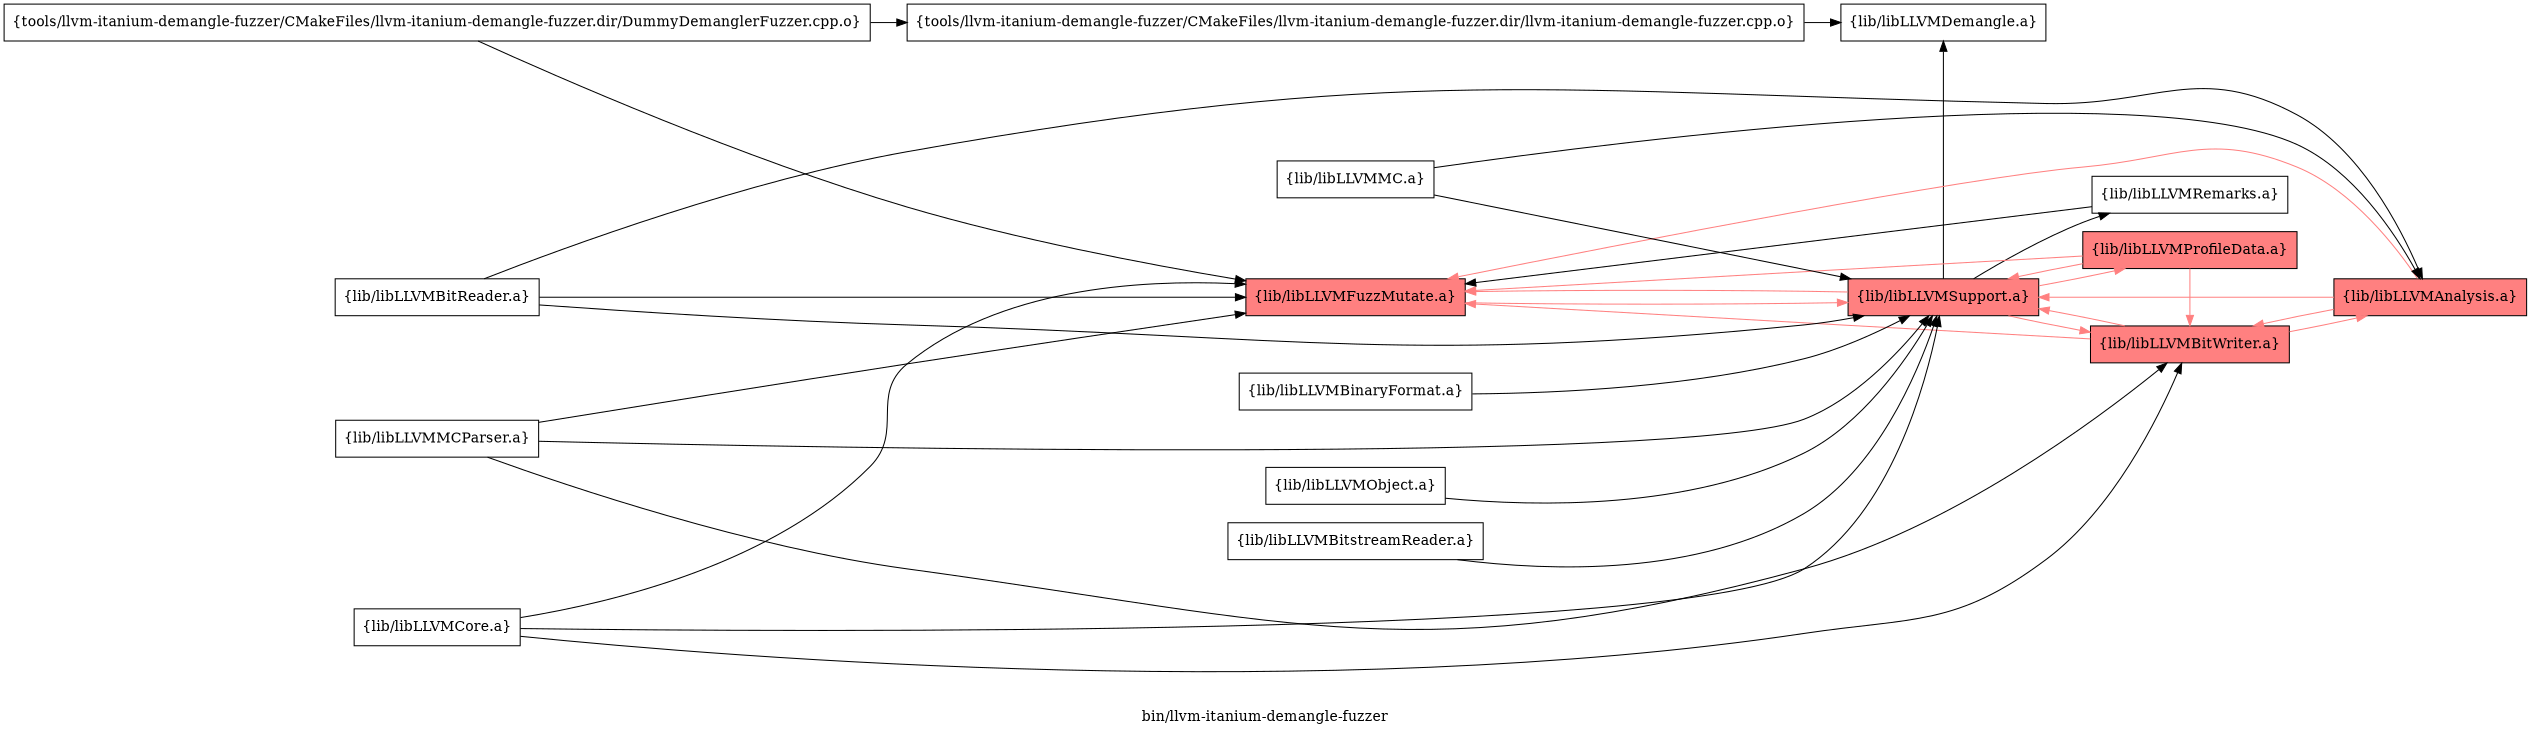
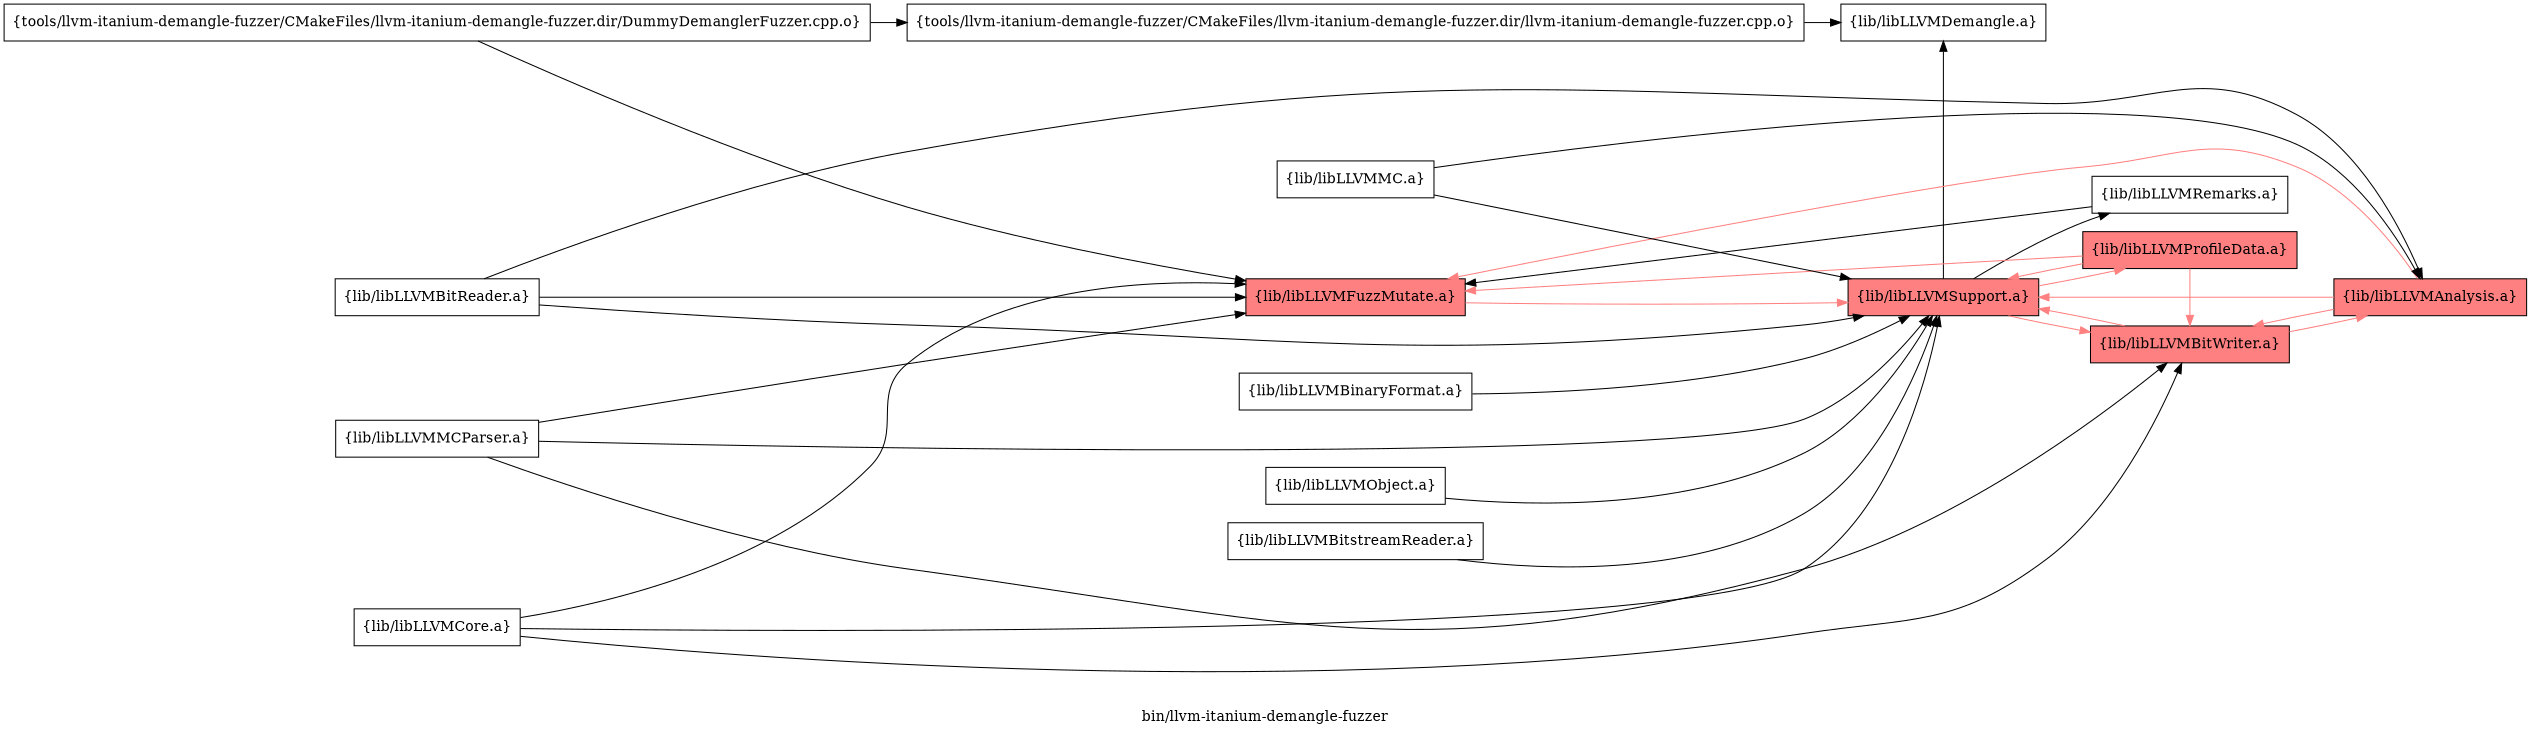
(1662, 290) -> none
(1768, 321) -> none
